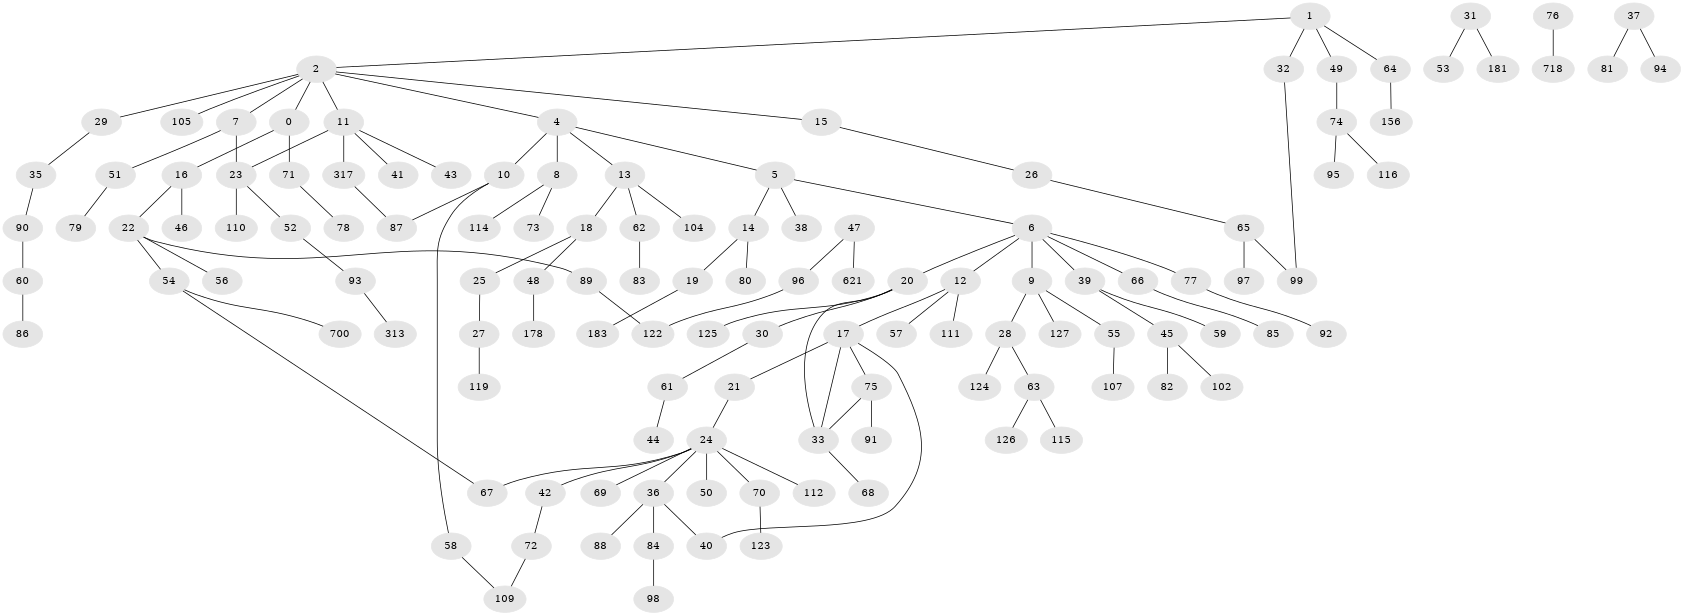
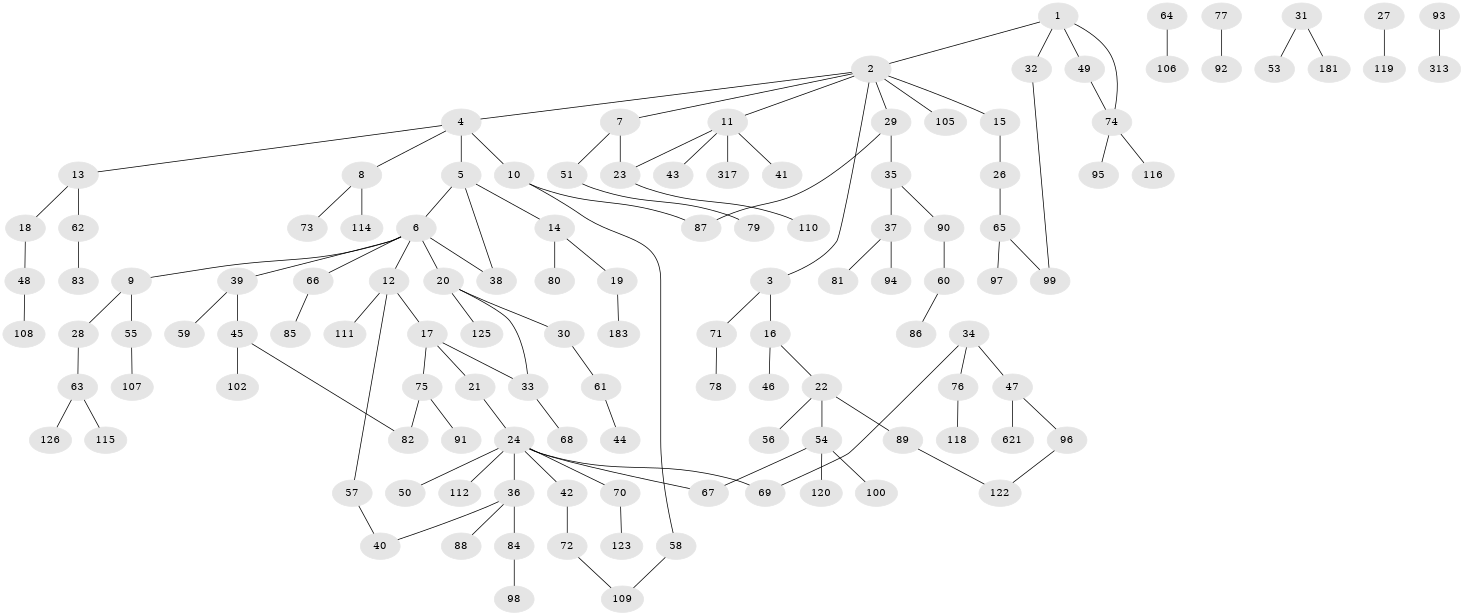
(1350, 43) -> (1112, 58)
(1553, 69) -> (957, 440)
(289, 122) -> (770, 281)
(1391, 122) -> (1167, 69)
(370, 202) -> (806, 190)
none -> (891, 202)
(291, 228) -> none
(694, 228) -> none
(1114, 251) -> (457, 255)
(480, 281) -> none
(340, 334) -> (876, 493)
(534, 334) -> (24, 334)
none -> (969, 334)
(1060, 334) -> none
(980, 387) -> none
(845, 414) -> (415, 414)
none -> (821, 493)
(900, 500) -> (366, 520)
